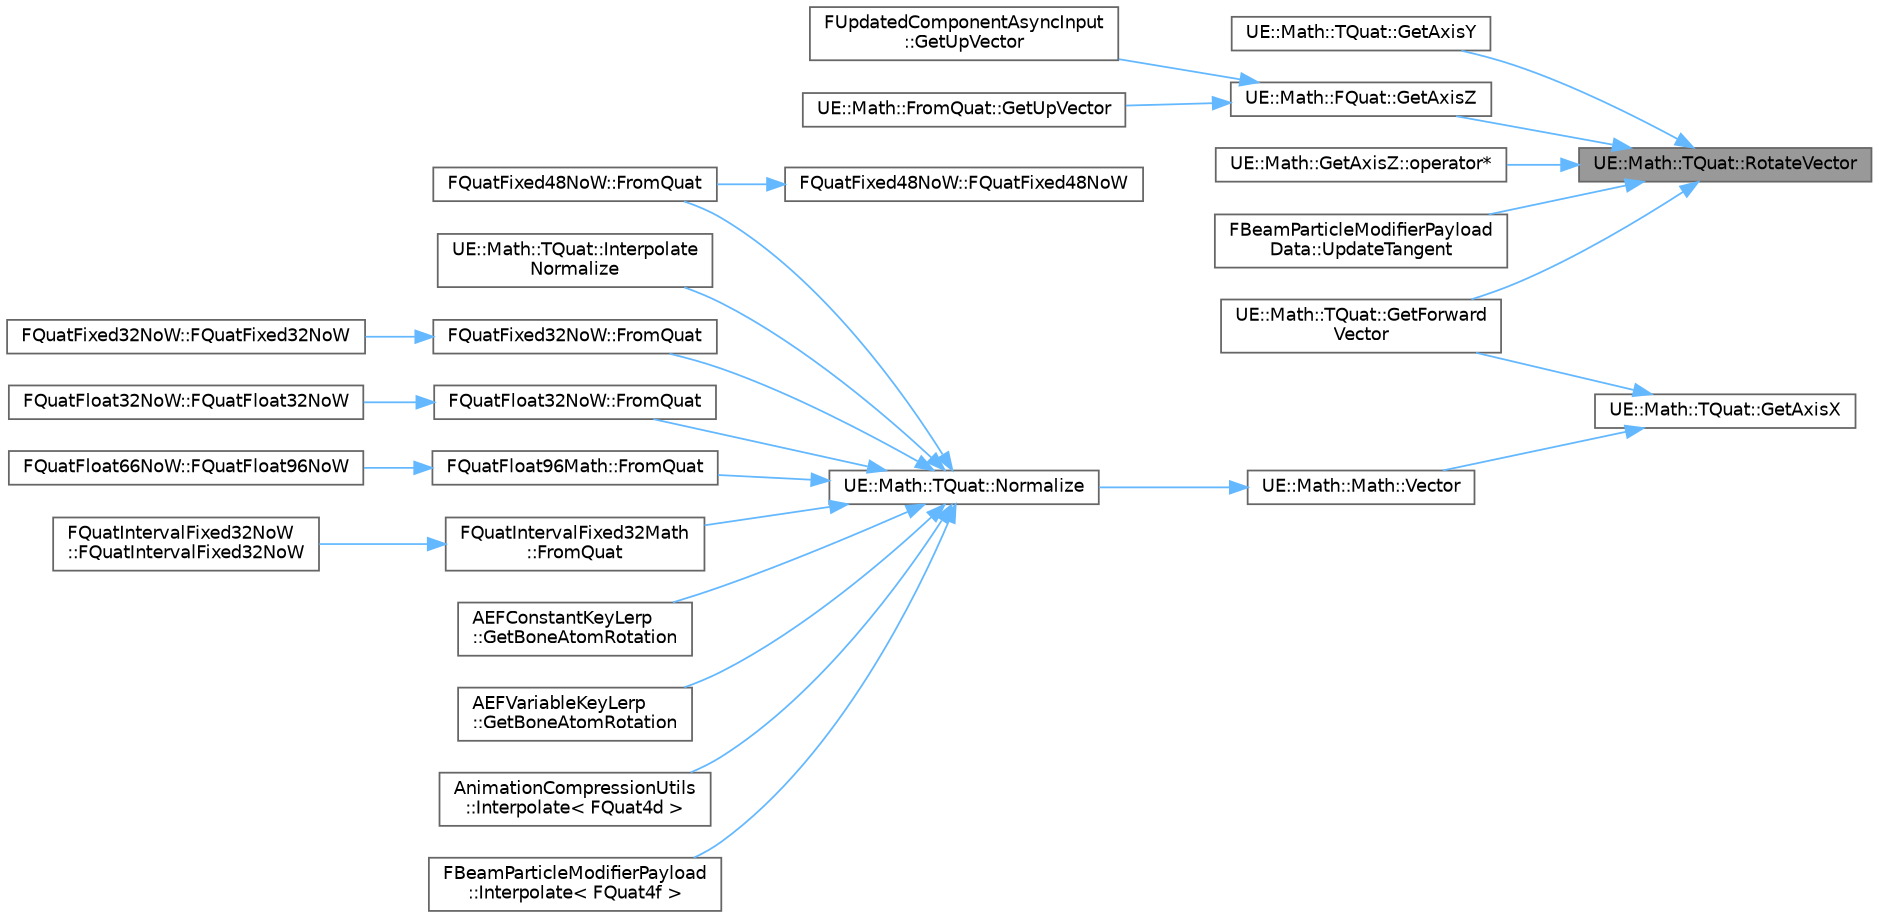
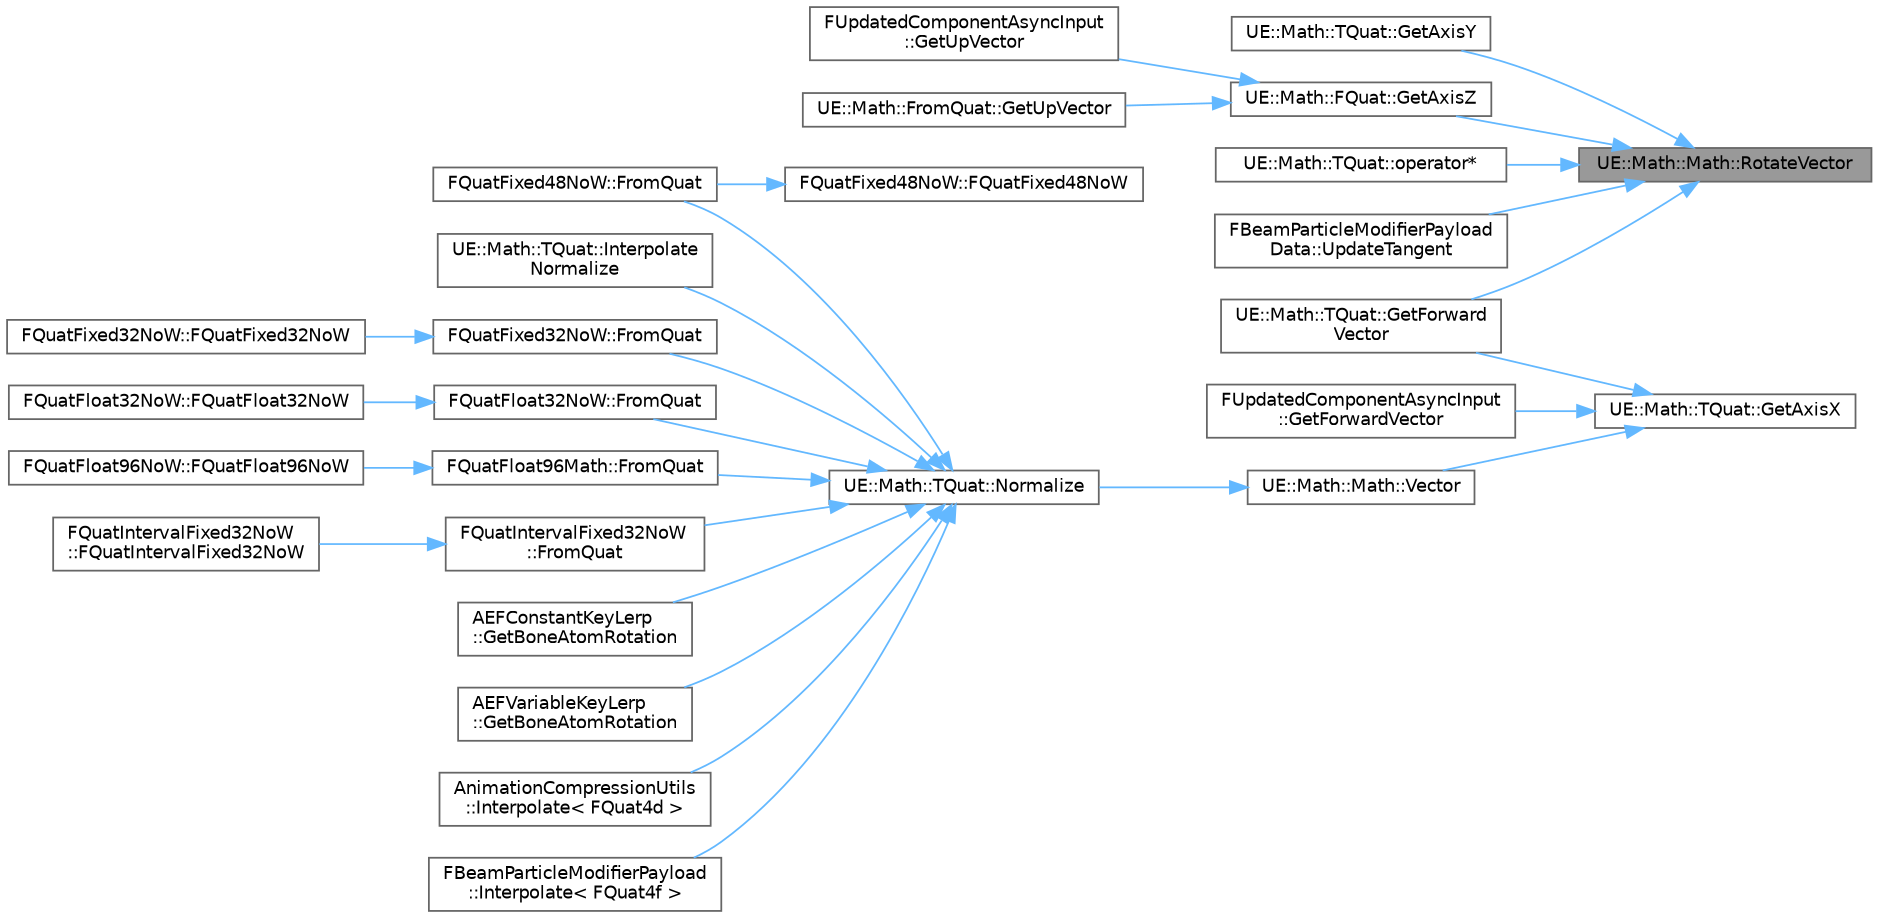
(1361, 165) -> (1361, 165)
(1725, 165) -> (1725, 165)
none -> (1361, 411)
(186, 468) -> (186, 468)
(575, 544) -> (575, 544)
